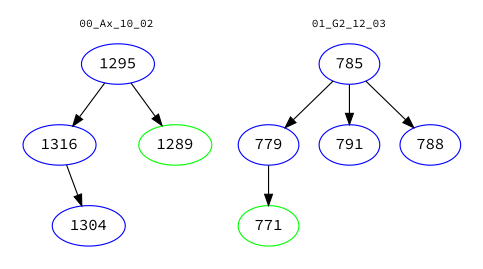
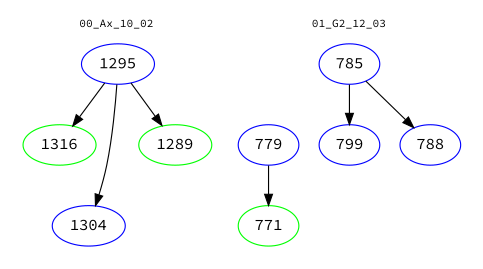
(313, 100) -> none
(60, 145) -> (60, 145)
(349, 145) -> (349, 145)
(72, 180) -> (111, 140)
